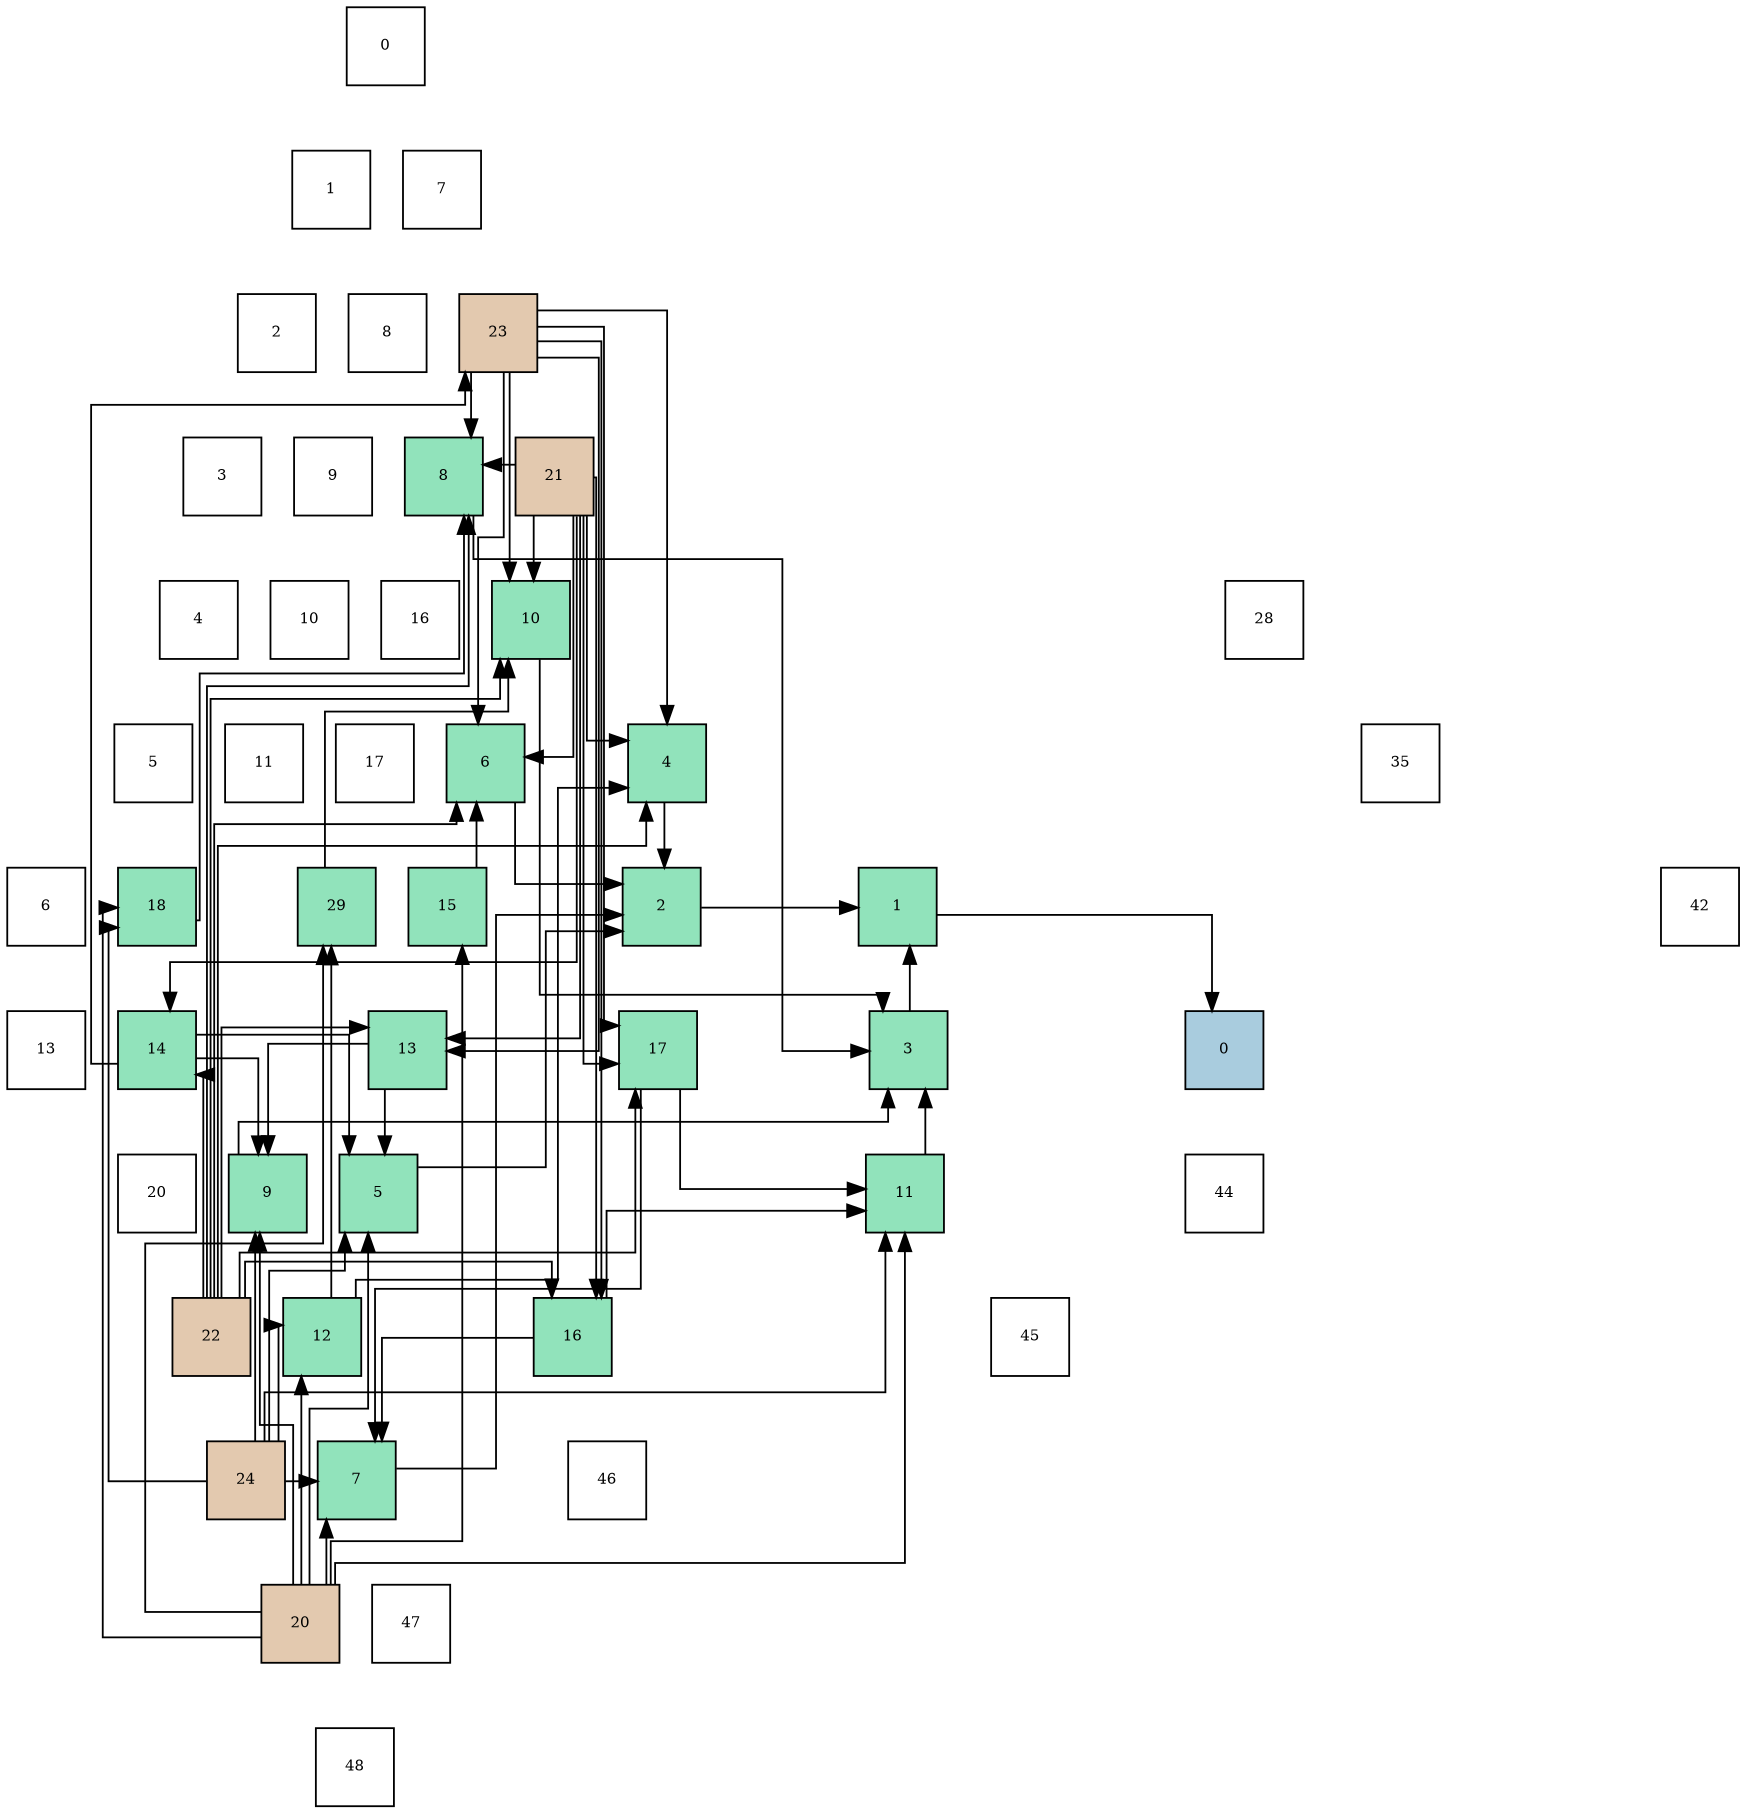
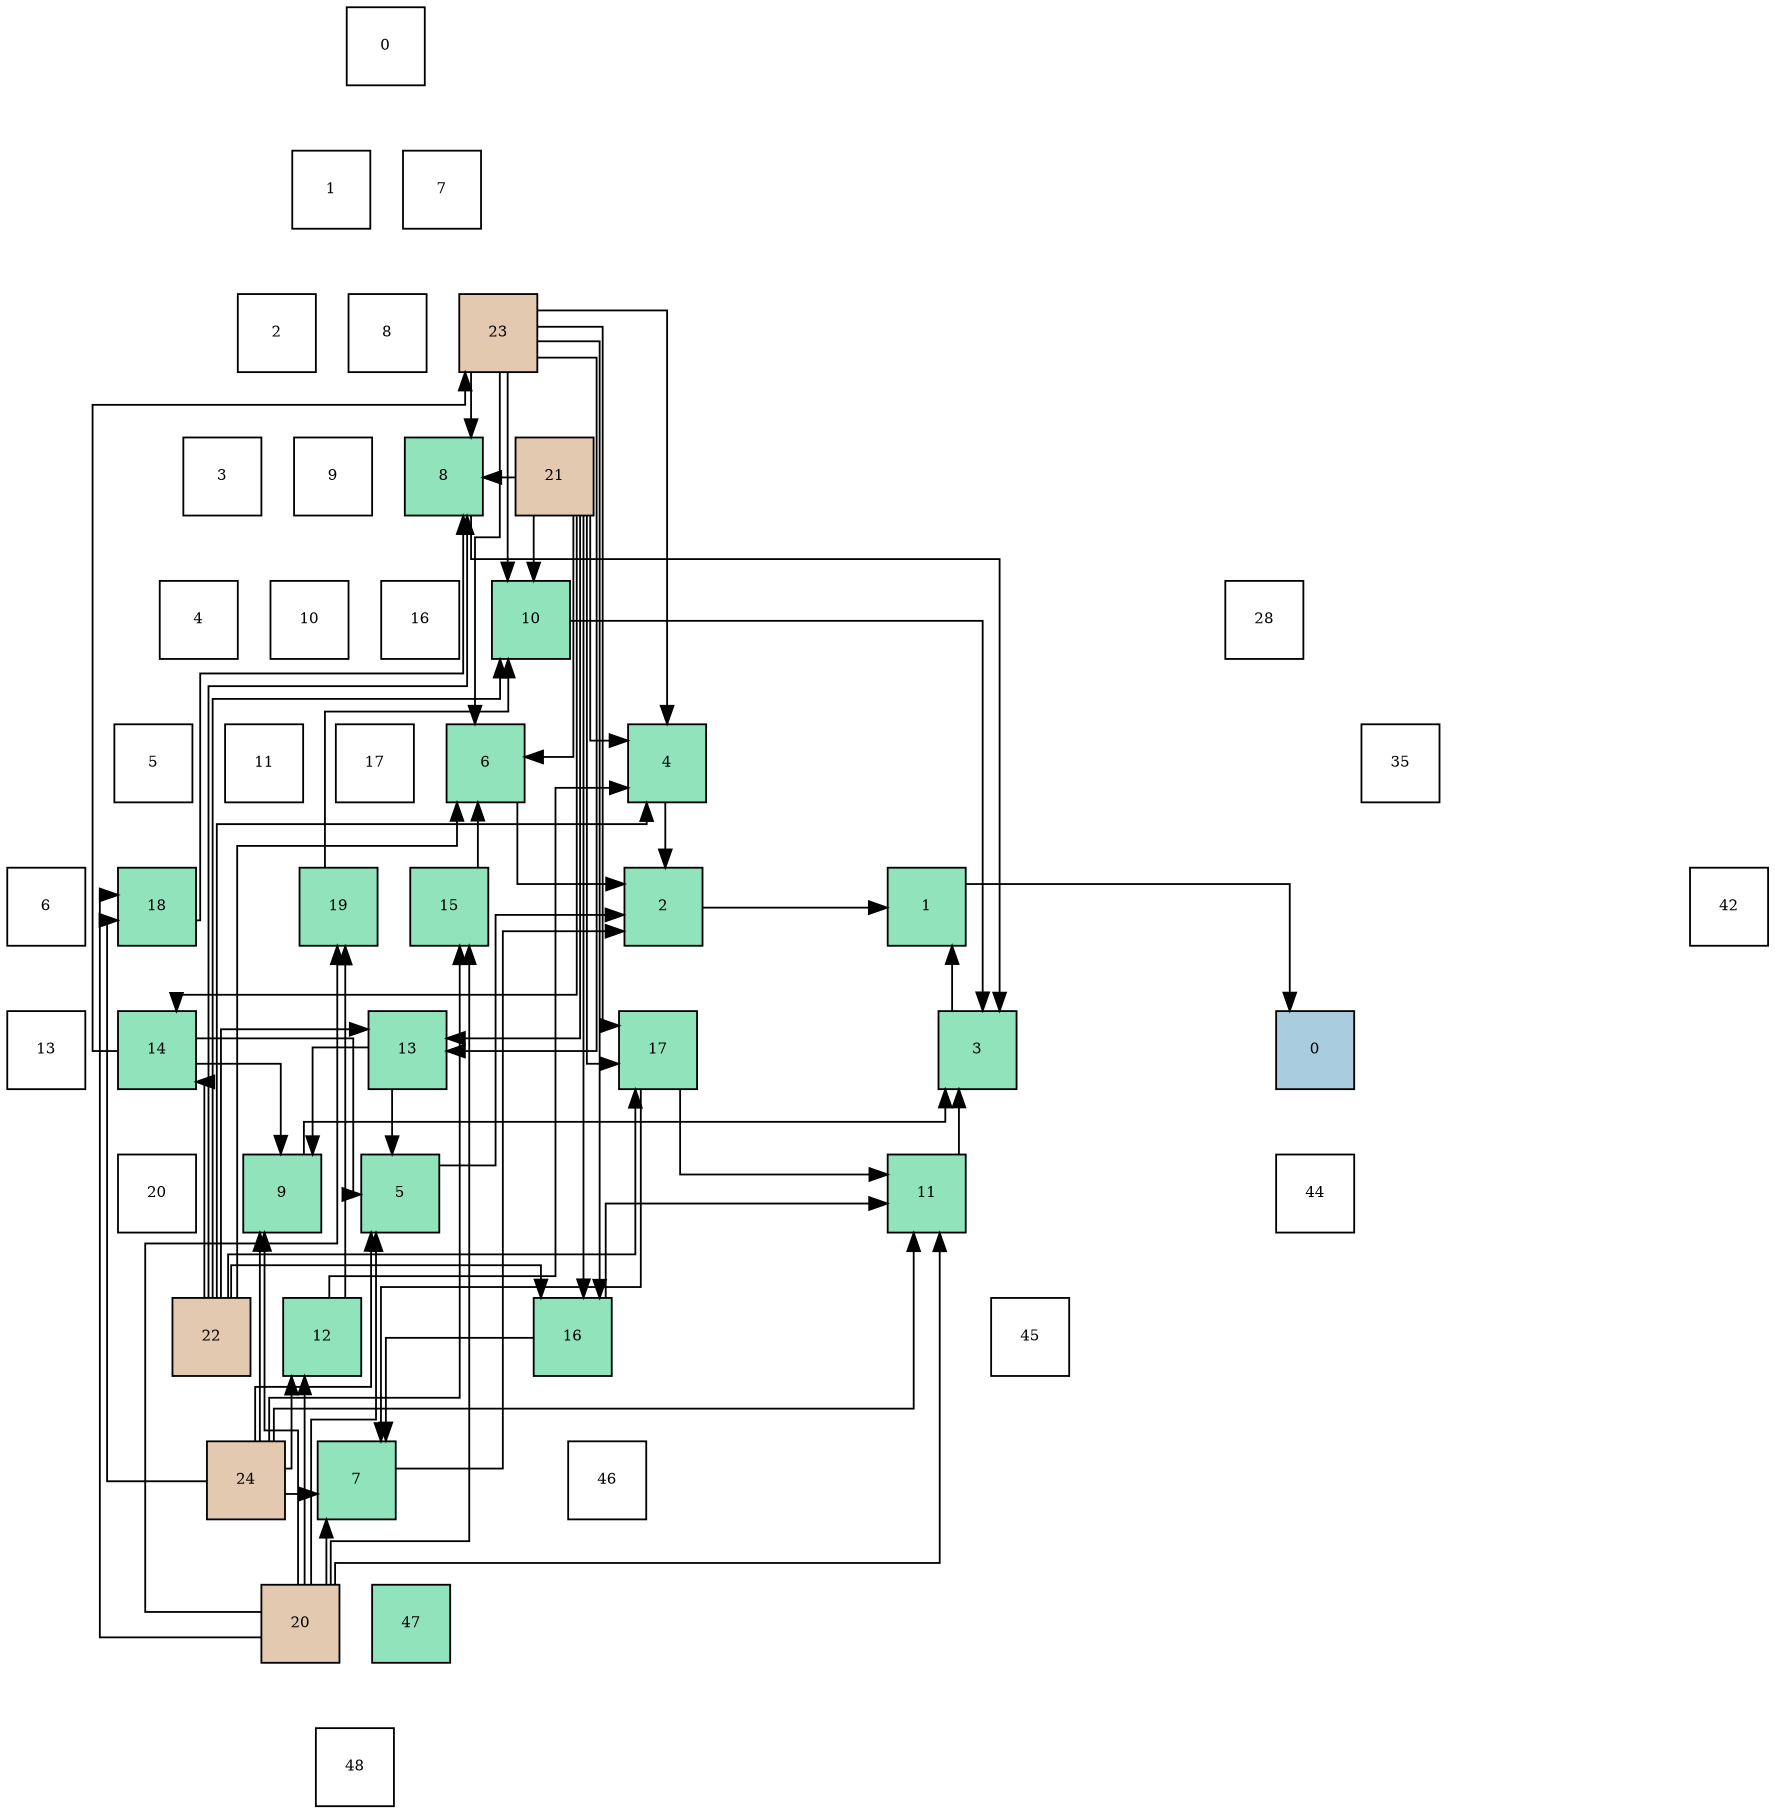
(337, 907) -> (339, 907)
none -> (443, 1398)
(411, 1624) -> (411, 1624)
